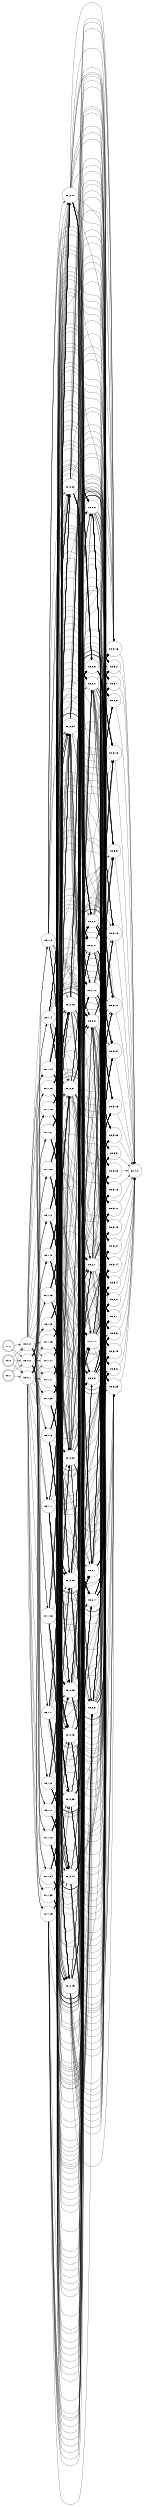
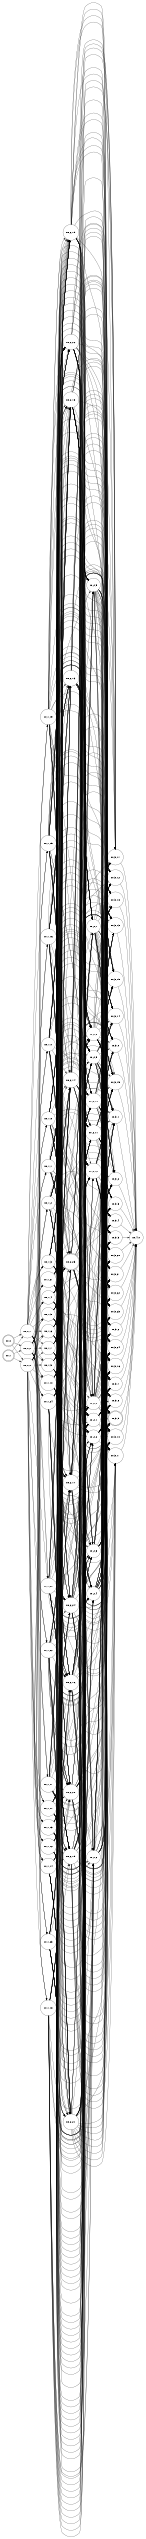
(114, 851) -> (115, 1418)
none -> (85, 1331)
(8, 1346) -> none
(70, 1799) -> (71, 1262)
